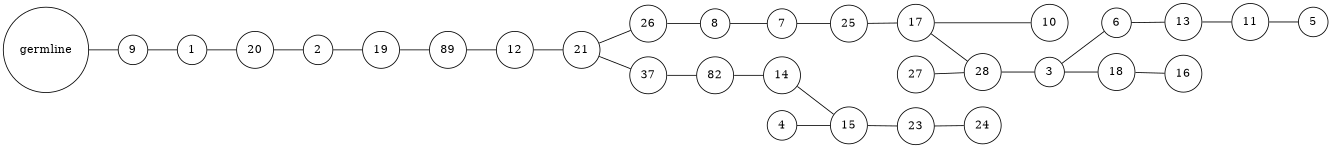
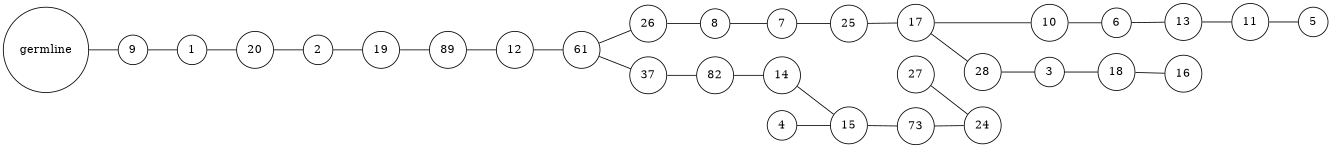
(1083, 47) -> (1085, 23)
(582, 50) -> (582, 50)
(949, 73) -> (949, 100)
(916, 126) -> (916, 126)
